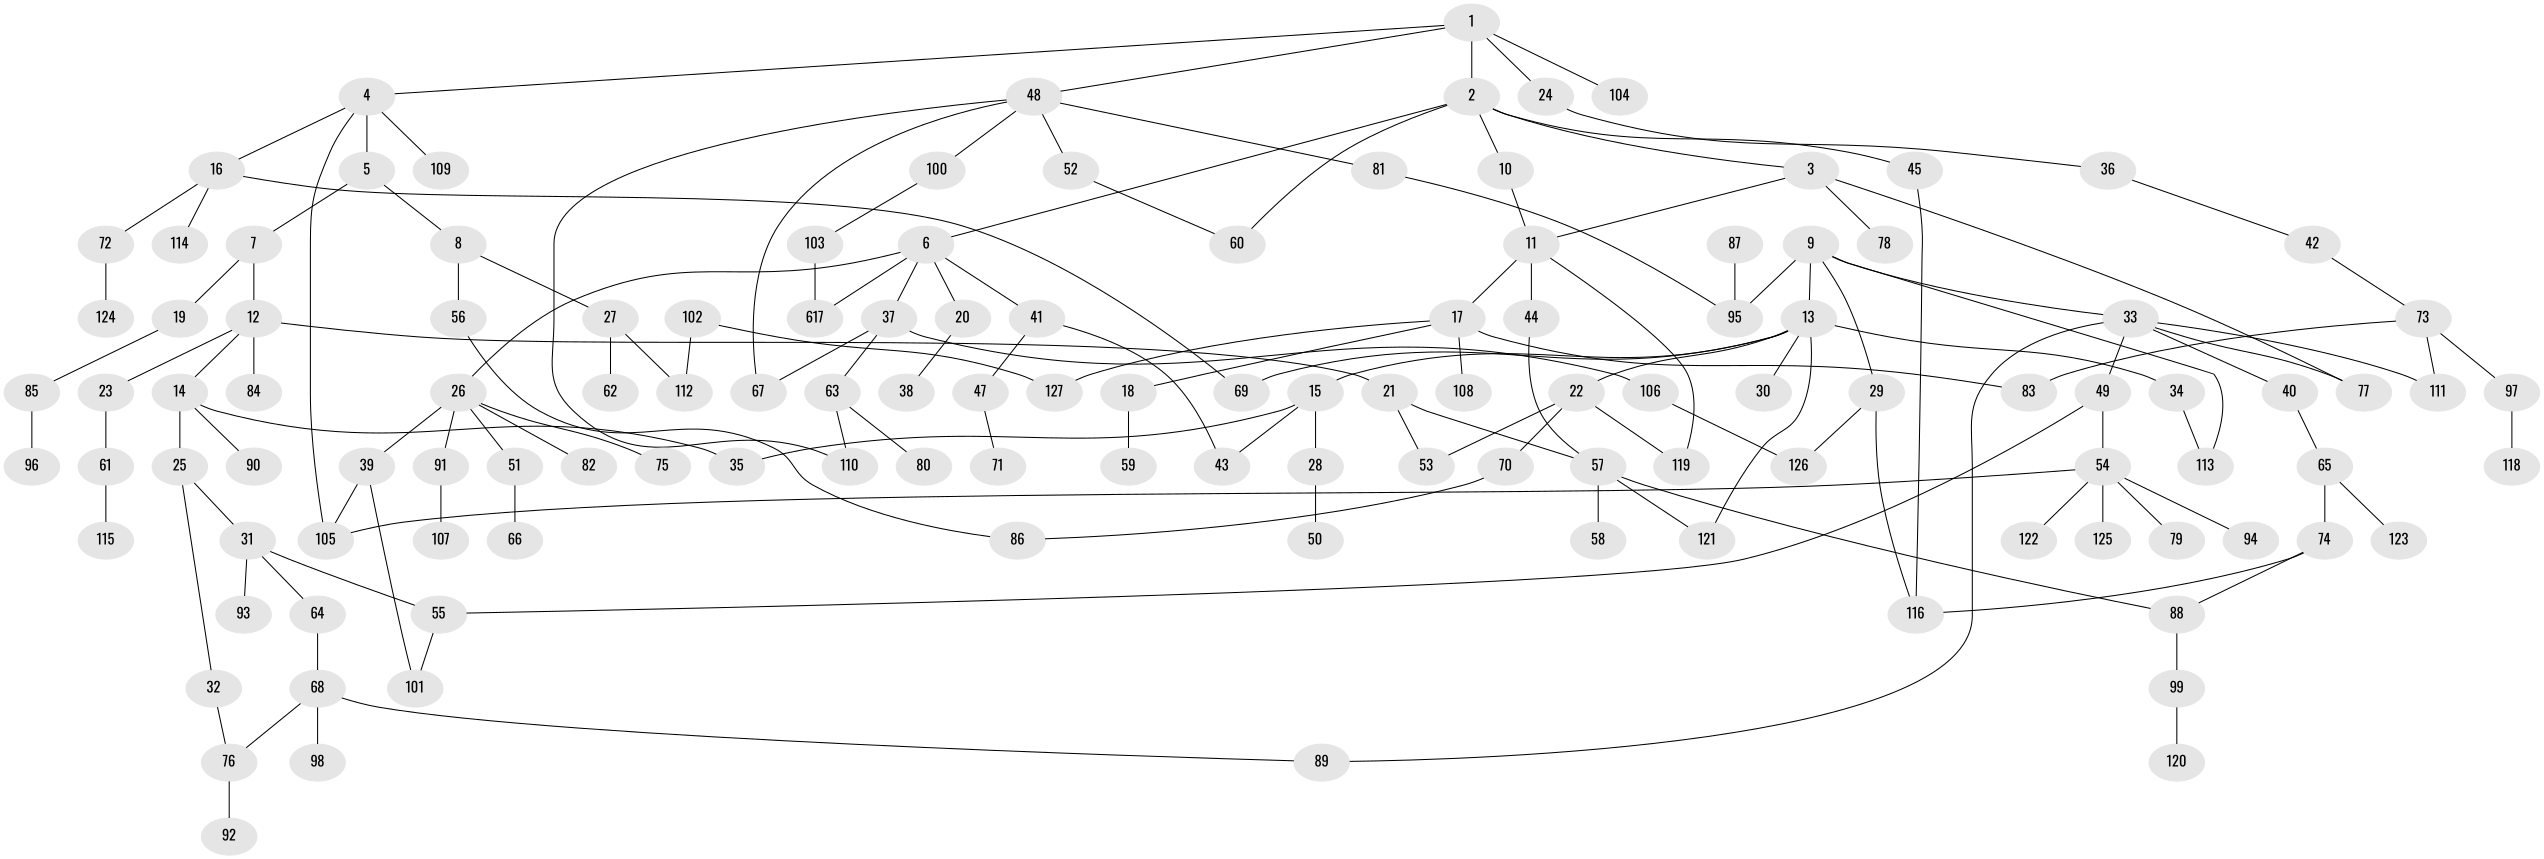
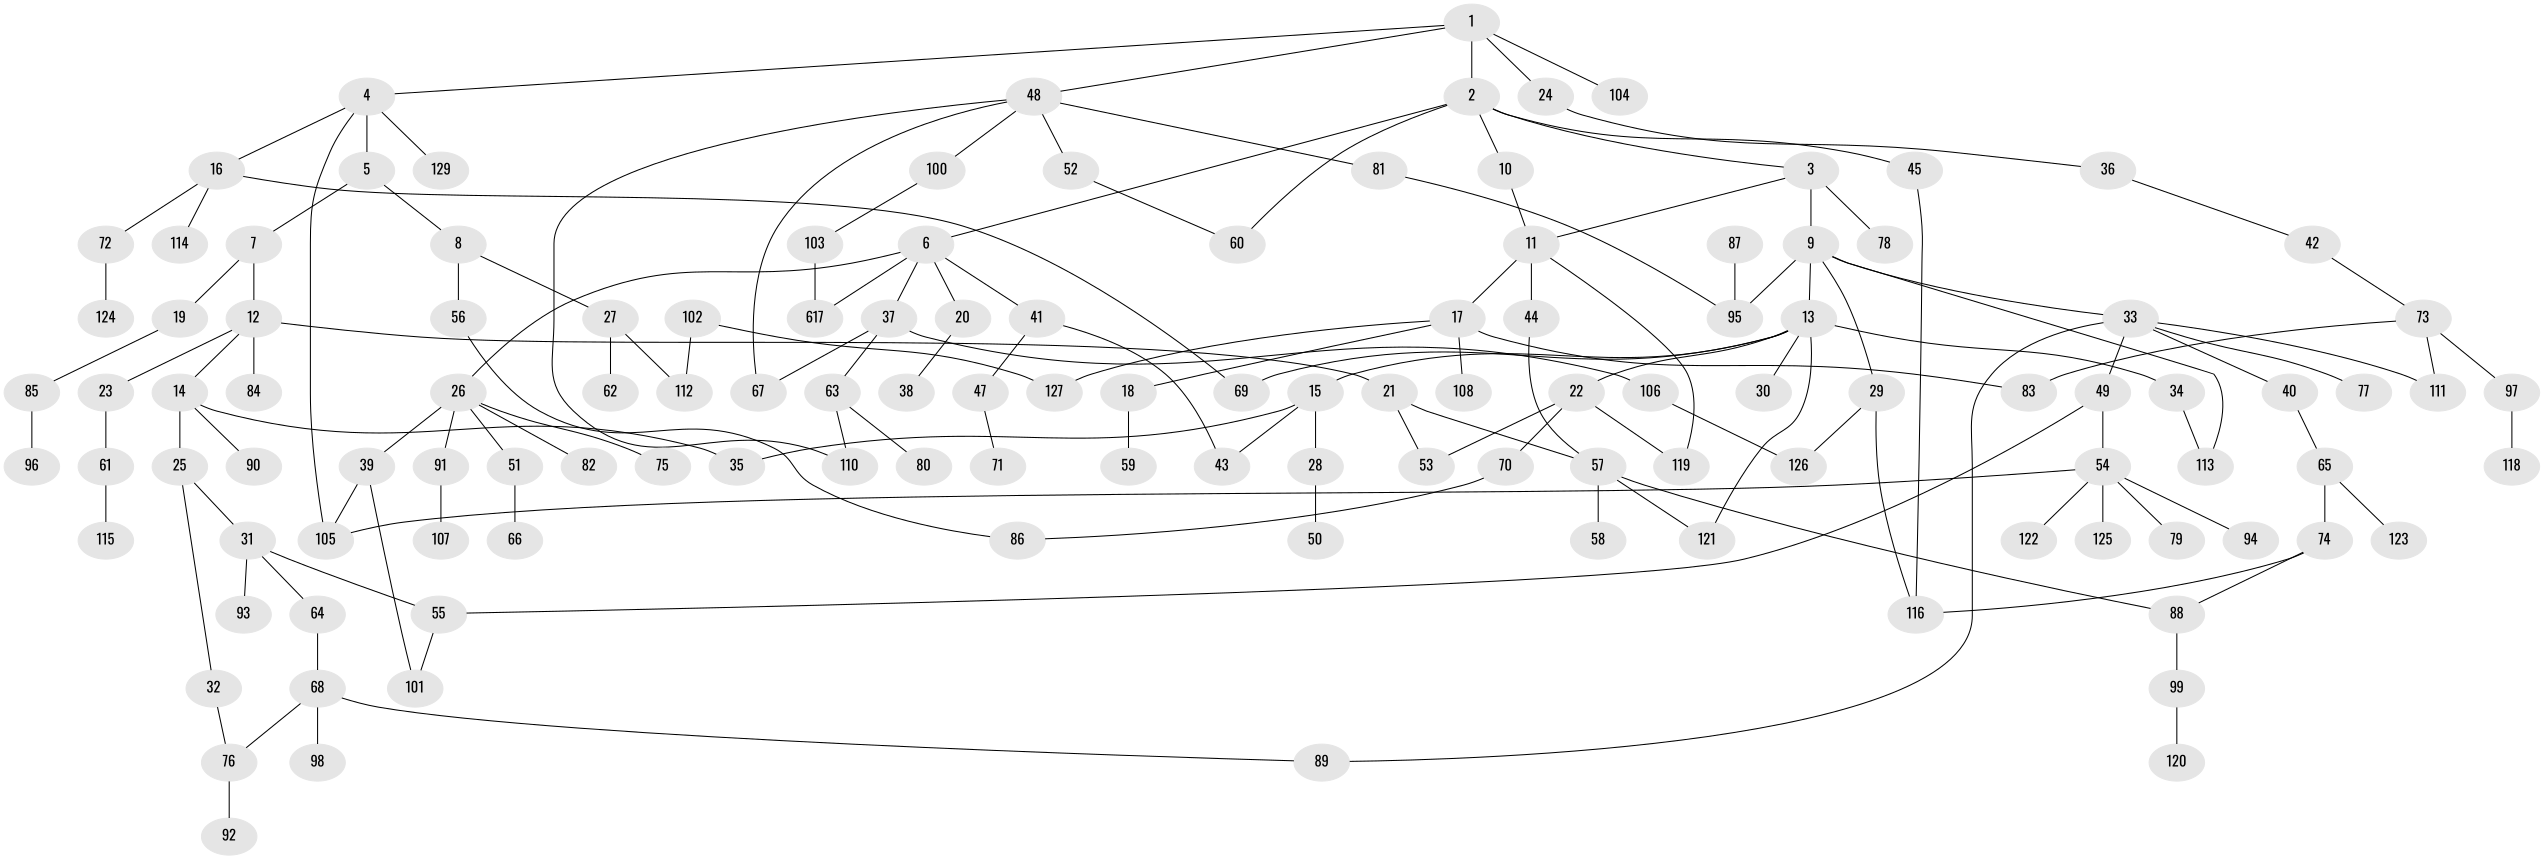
(441, 171) -> (441, 171)
(2093, 271) -> (1811, 208)
